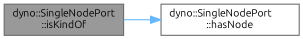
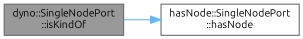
(230, 20) -> (230, 20)
